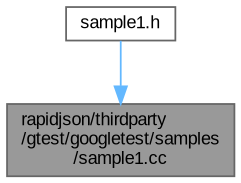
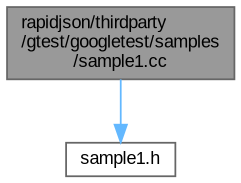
(121, 63) -> (121, 102)
